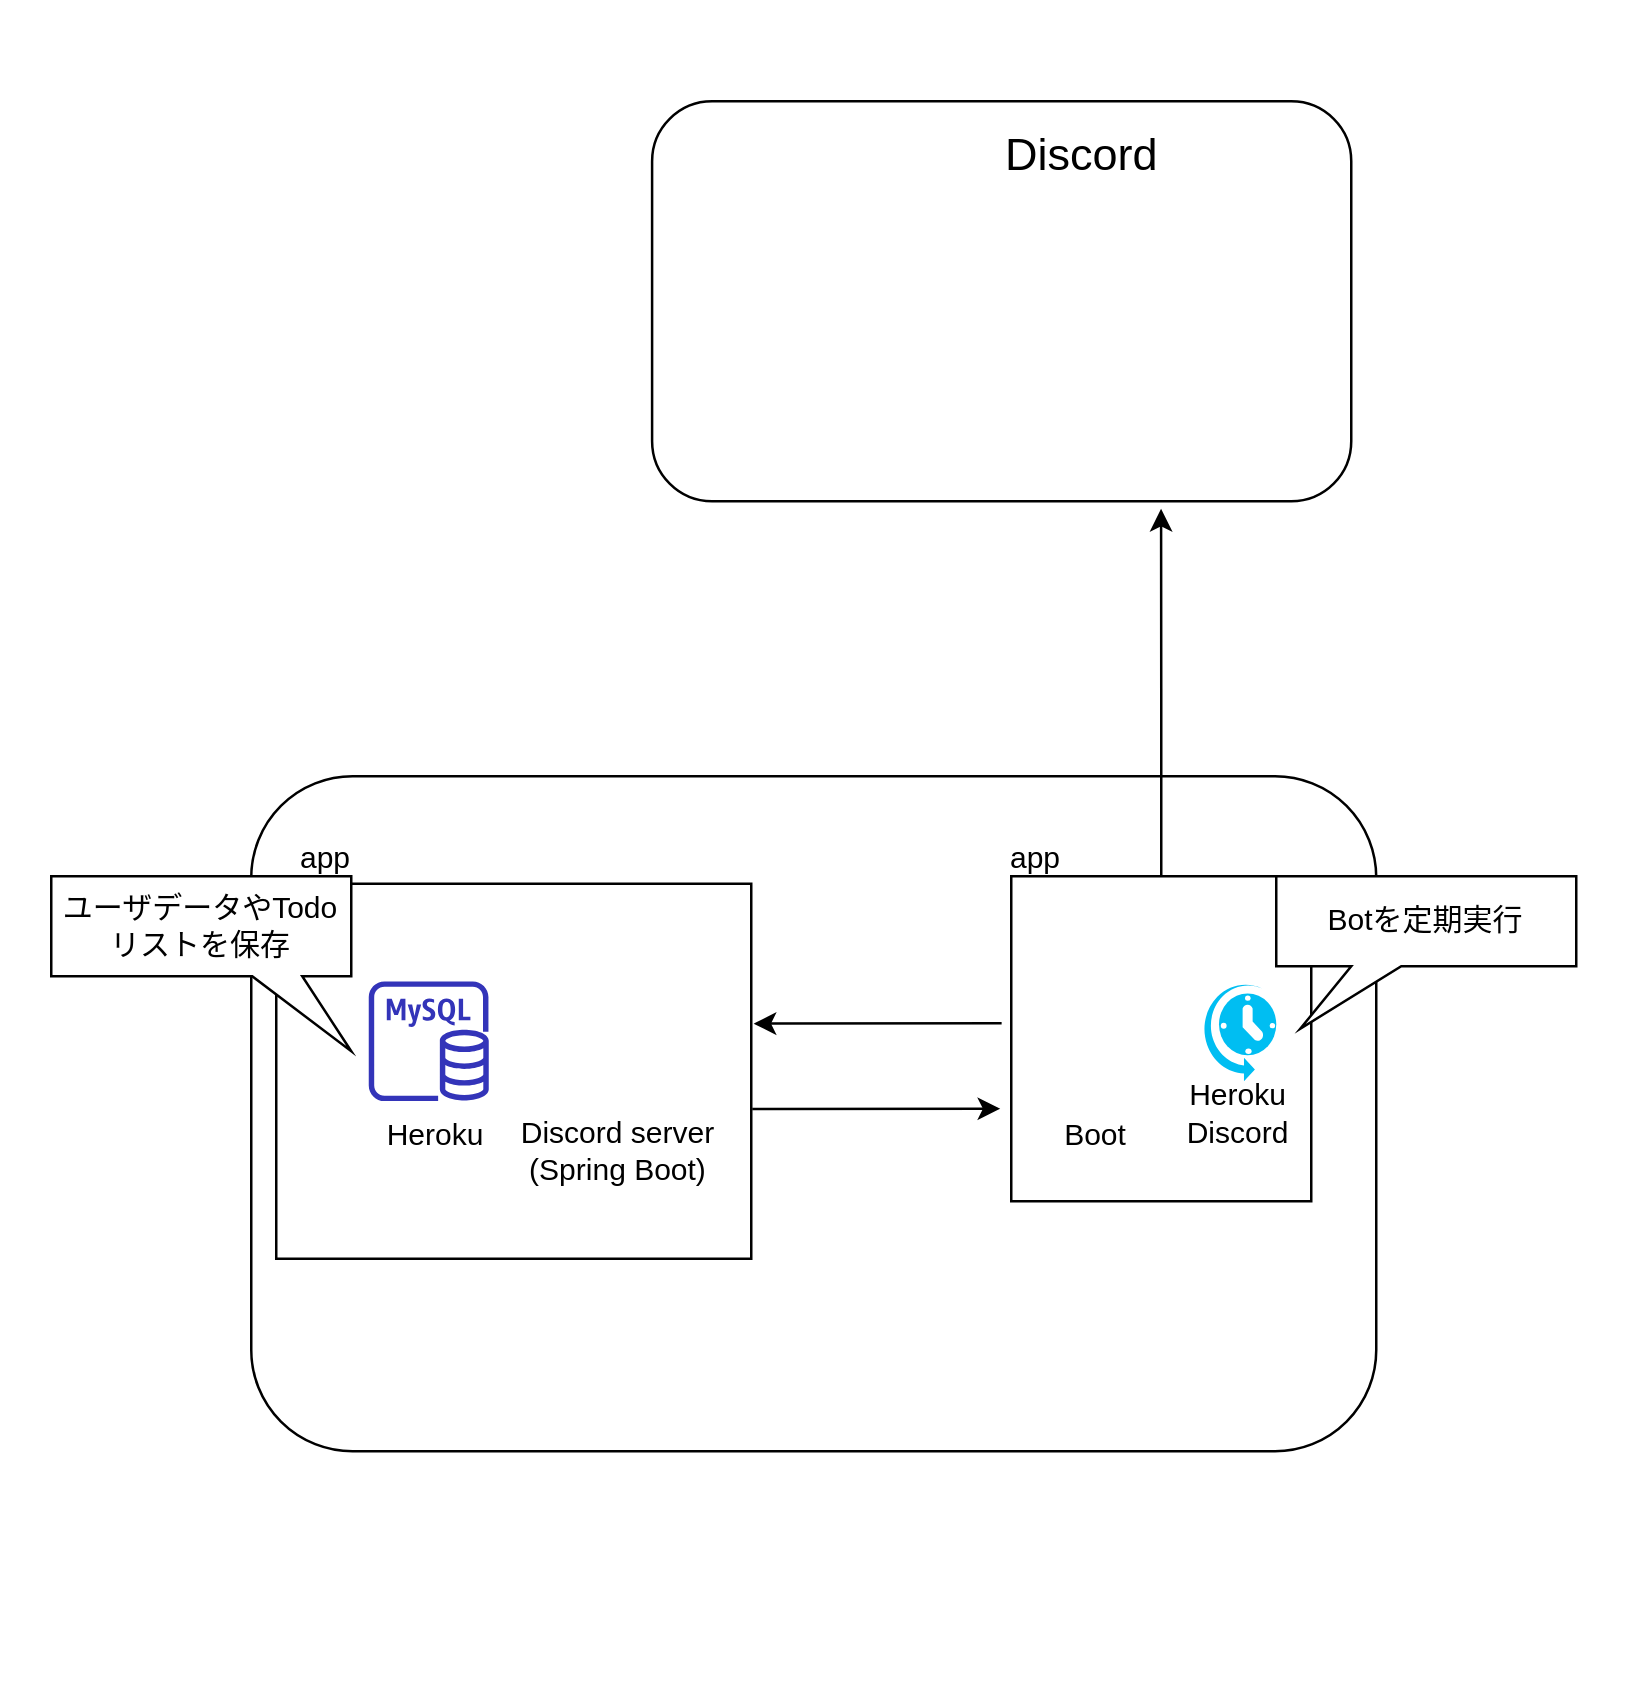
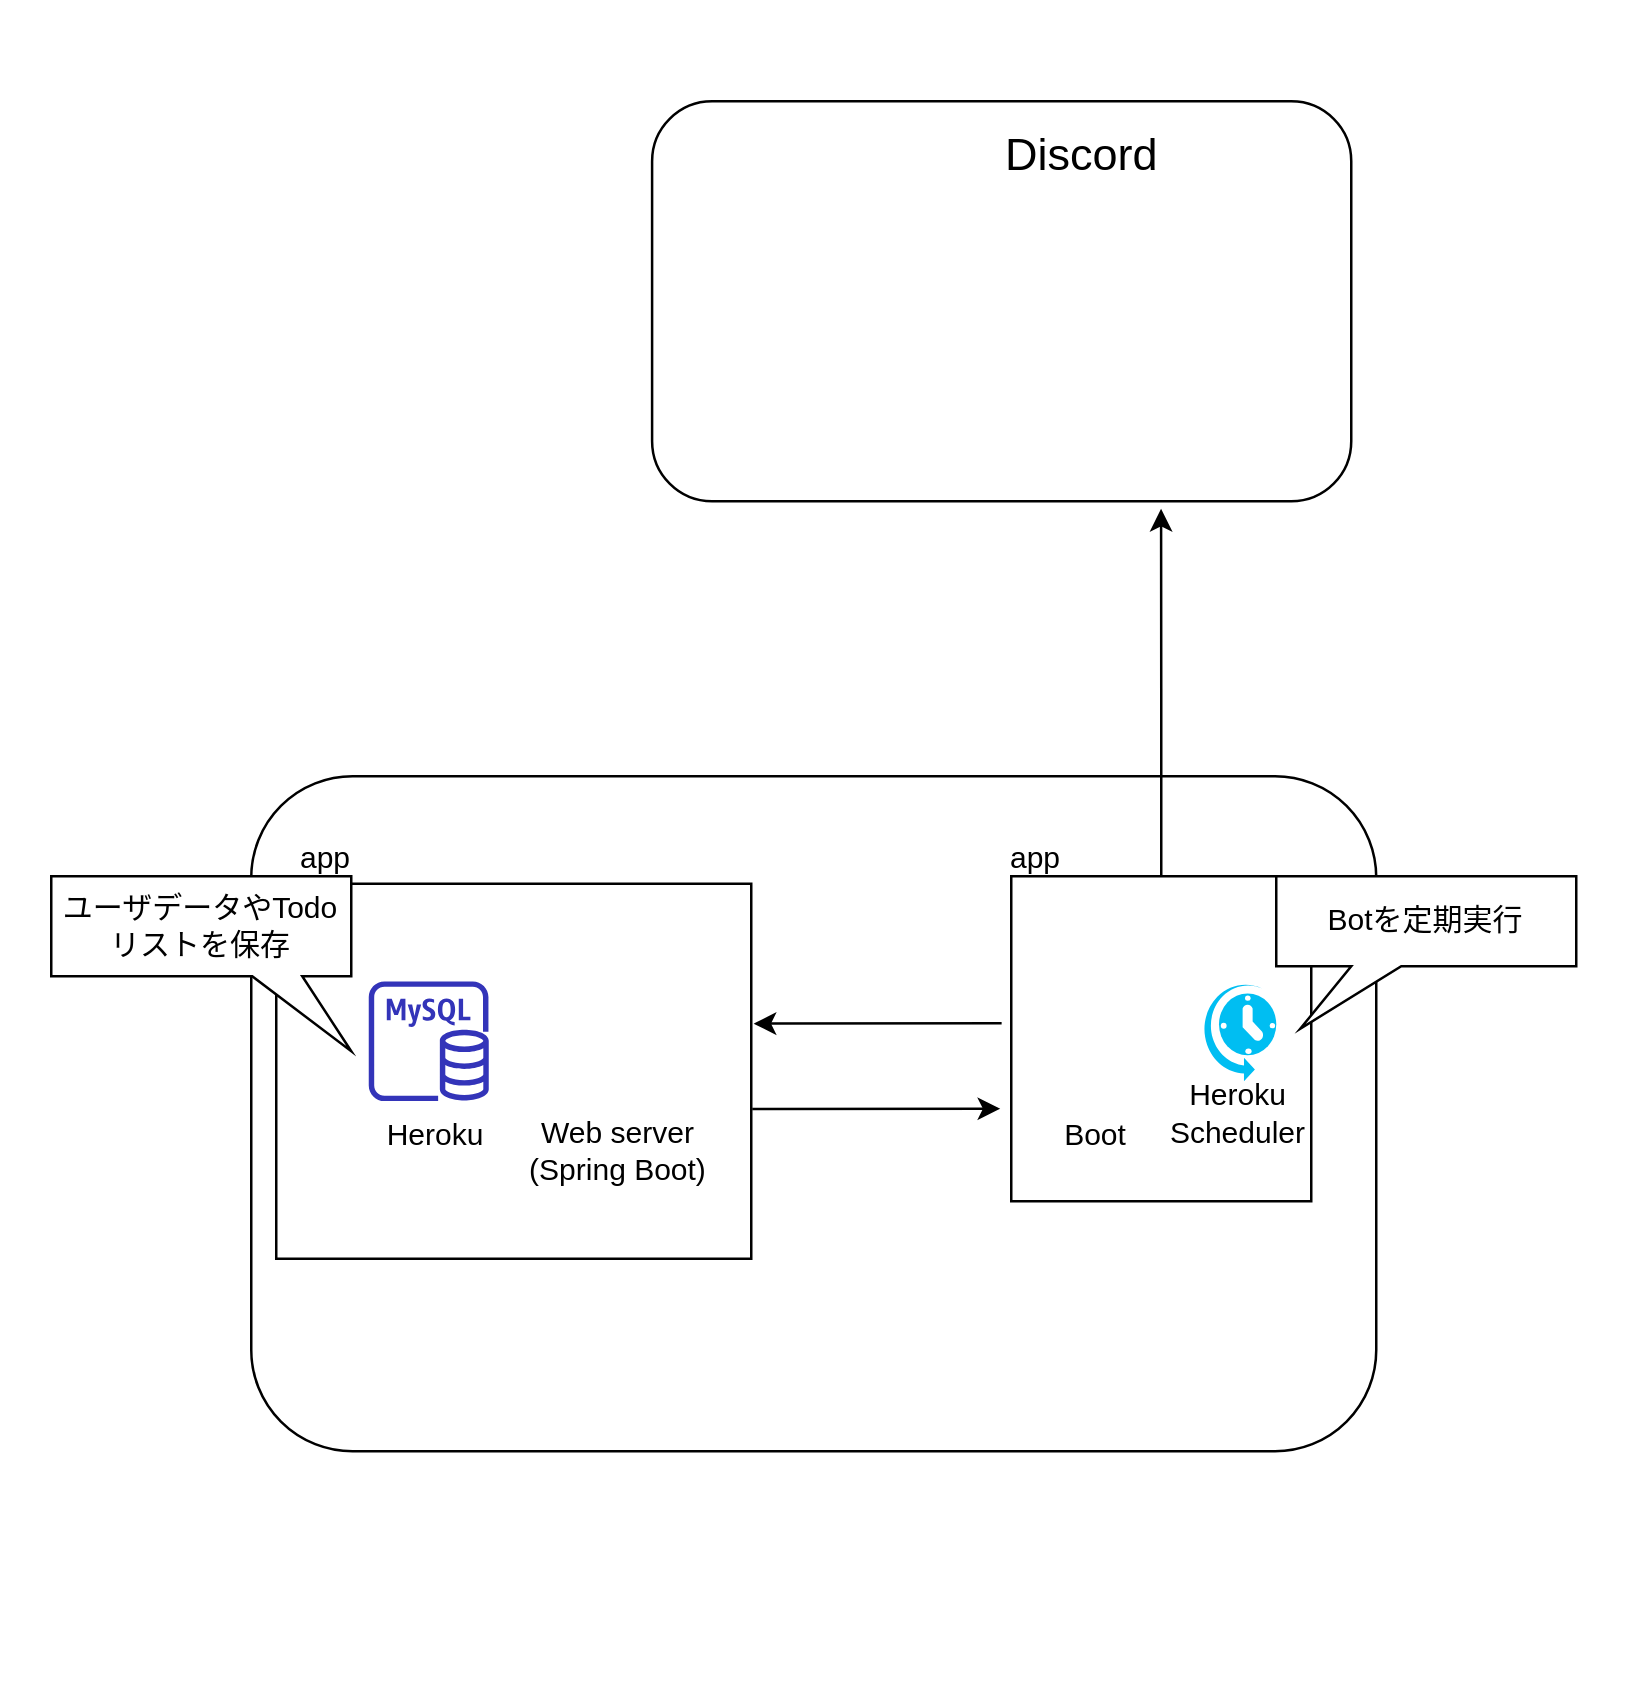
(1239, 1114) -> (1239, 1114)
(619, 1151) -> (619, 1151)
